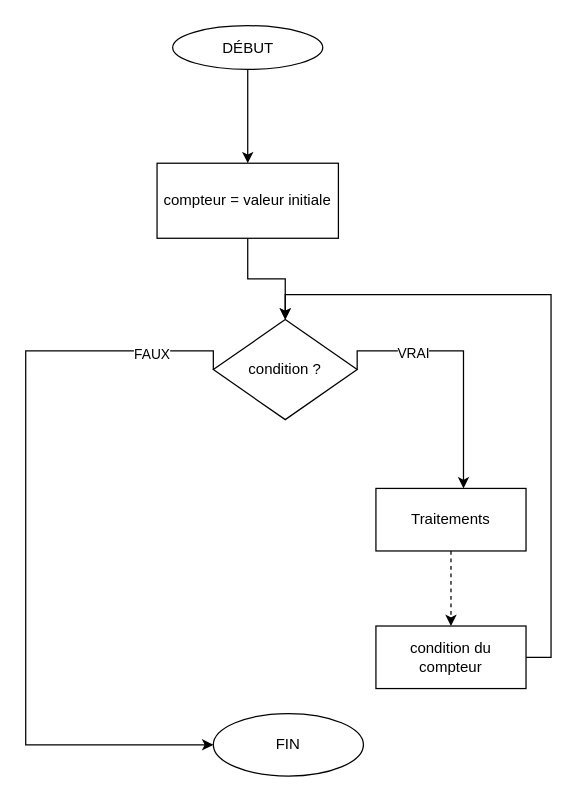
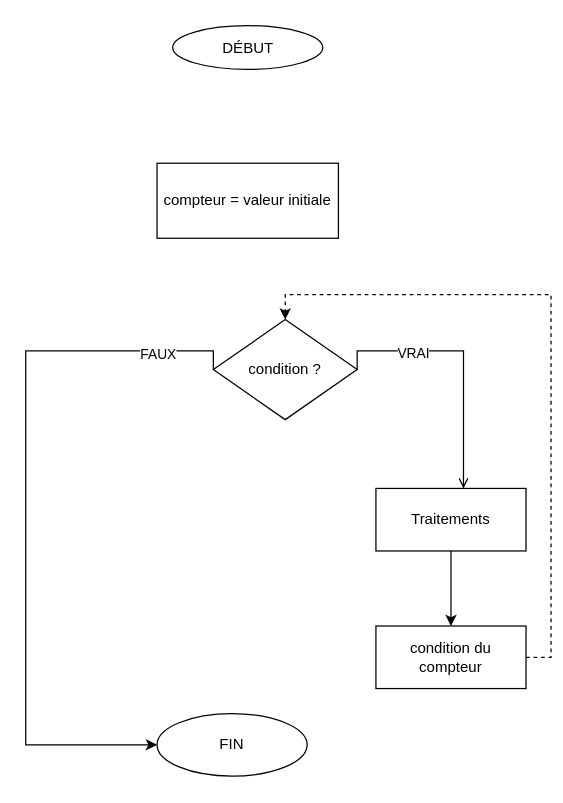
(248, 112) -> none
(252, 279) -> none
(551, 356) -> (551, 356)
(463, 478) -> (463, 481)
(451, 585) -> (451, 585)
(288, 744) -> (232, 744)
